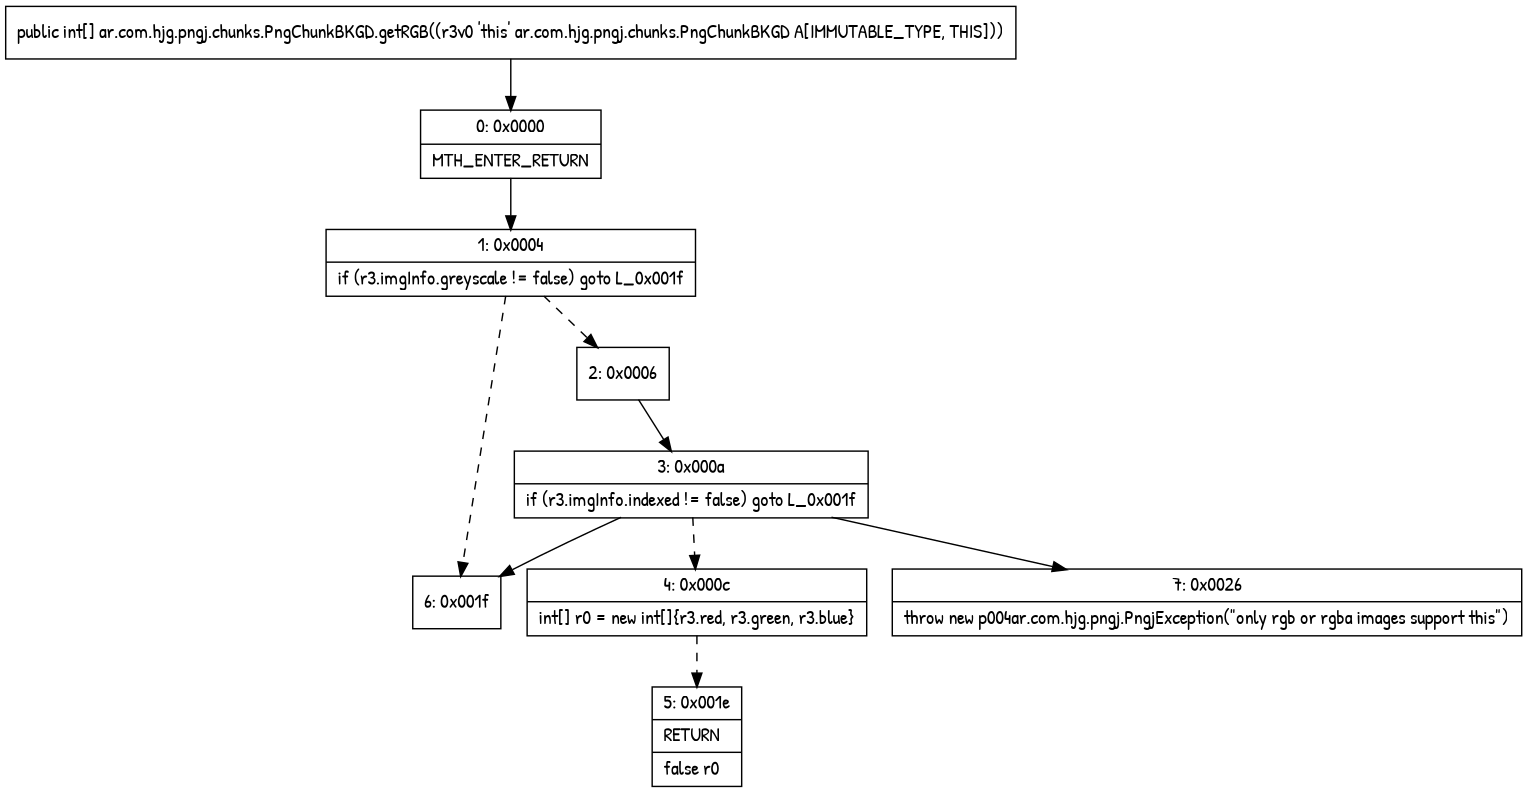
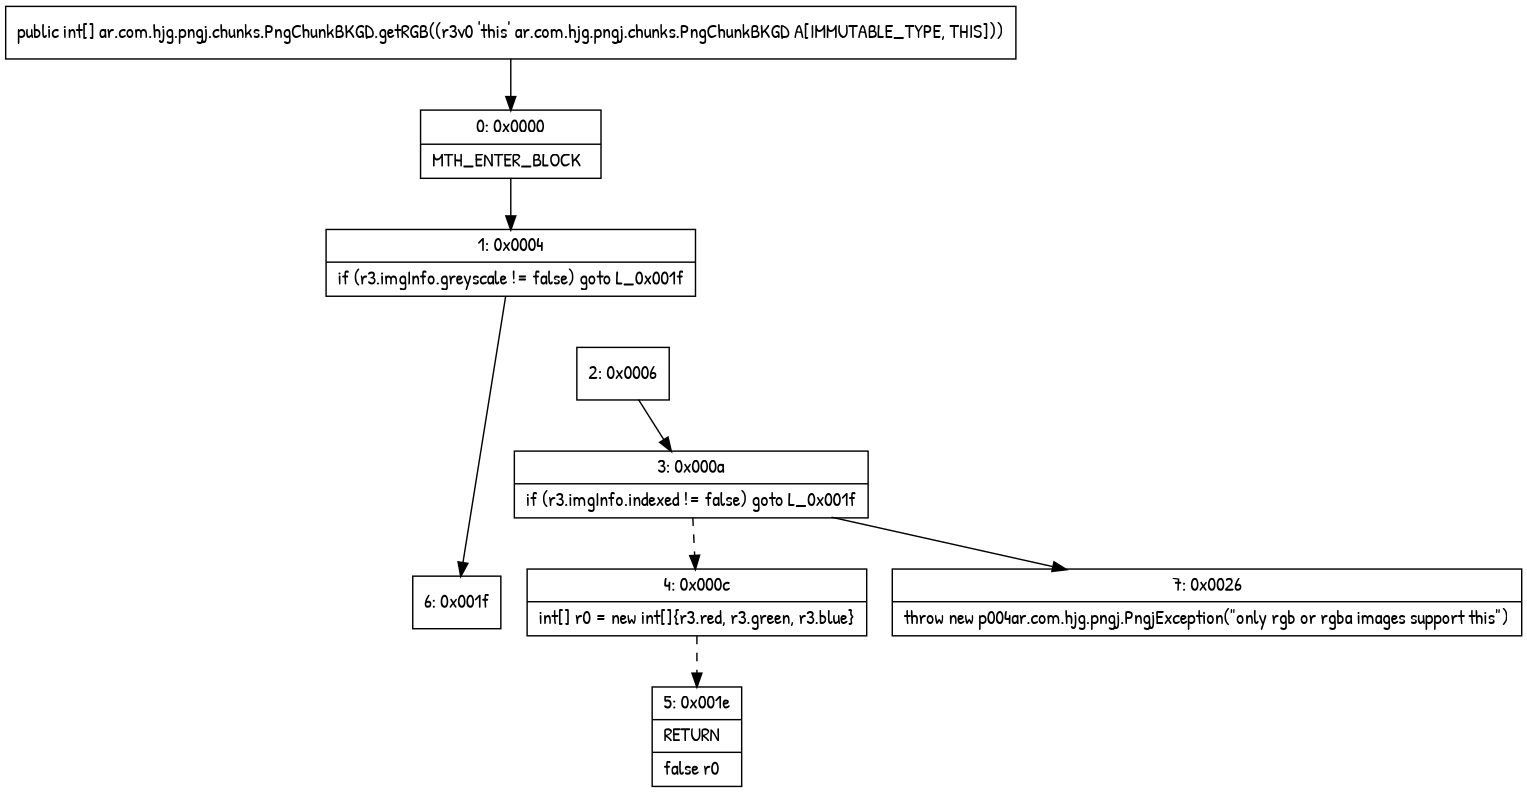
(511, 161) -> (507, 161)
(565, 317) -> none
(484, 429) -> (484, 429)
(566, 543) -> none
